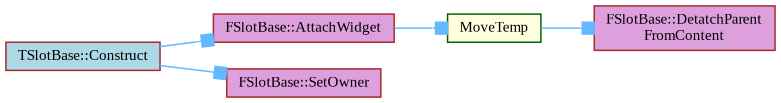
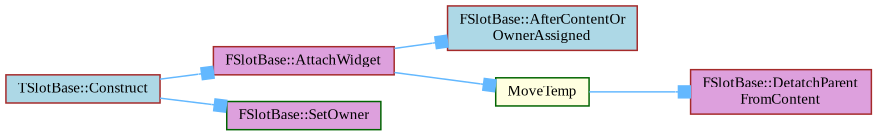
none -> (542, 28)
(304, 83) -> (304, 116)
